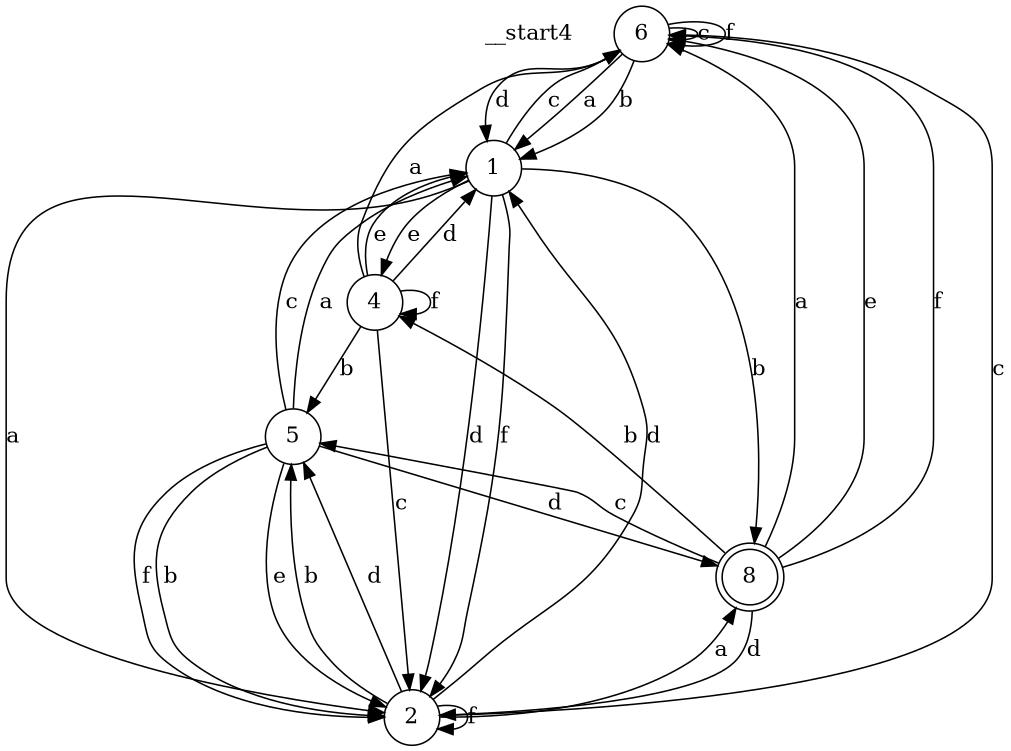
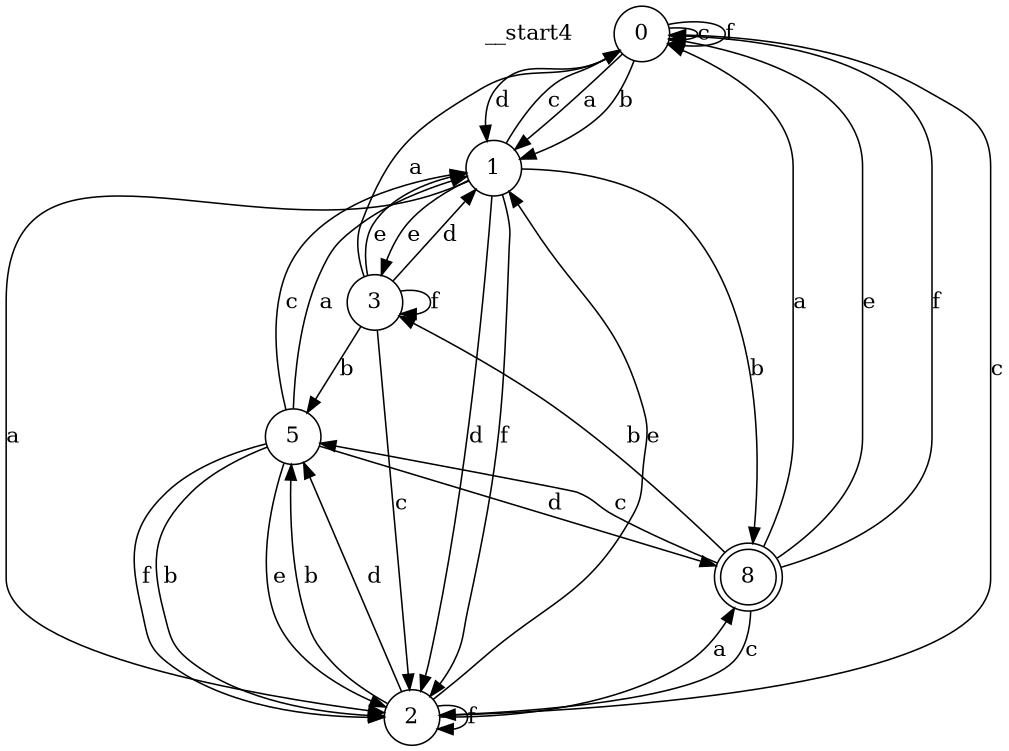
(642, 34) -> (642, 34)
(375, 302) -> (375, 302)
(654, 437) -> (653, 437)
(755, 650) -> (751, 650)
